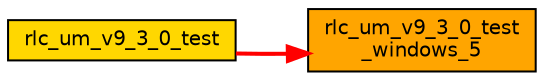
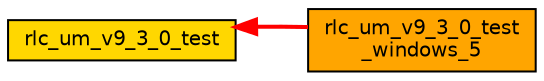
(262, 54) -> (282, 27)
